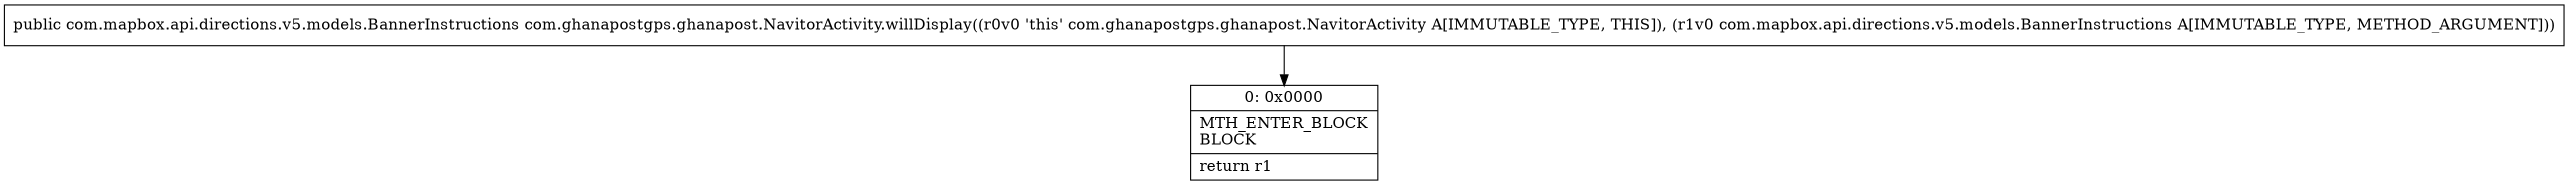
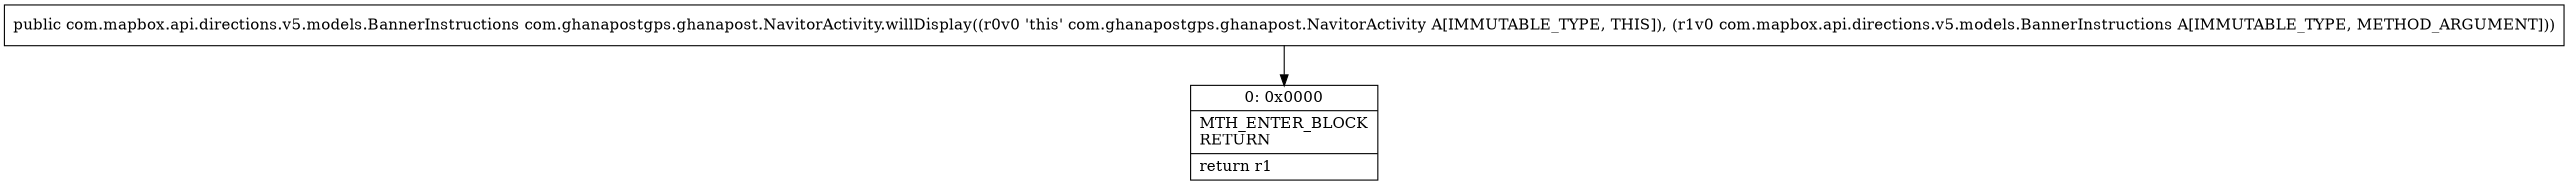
(1228, 140) -> (1235, 140)
